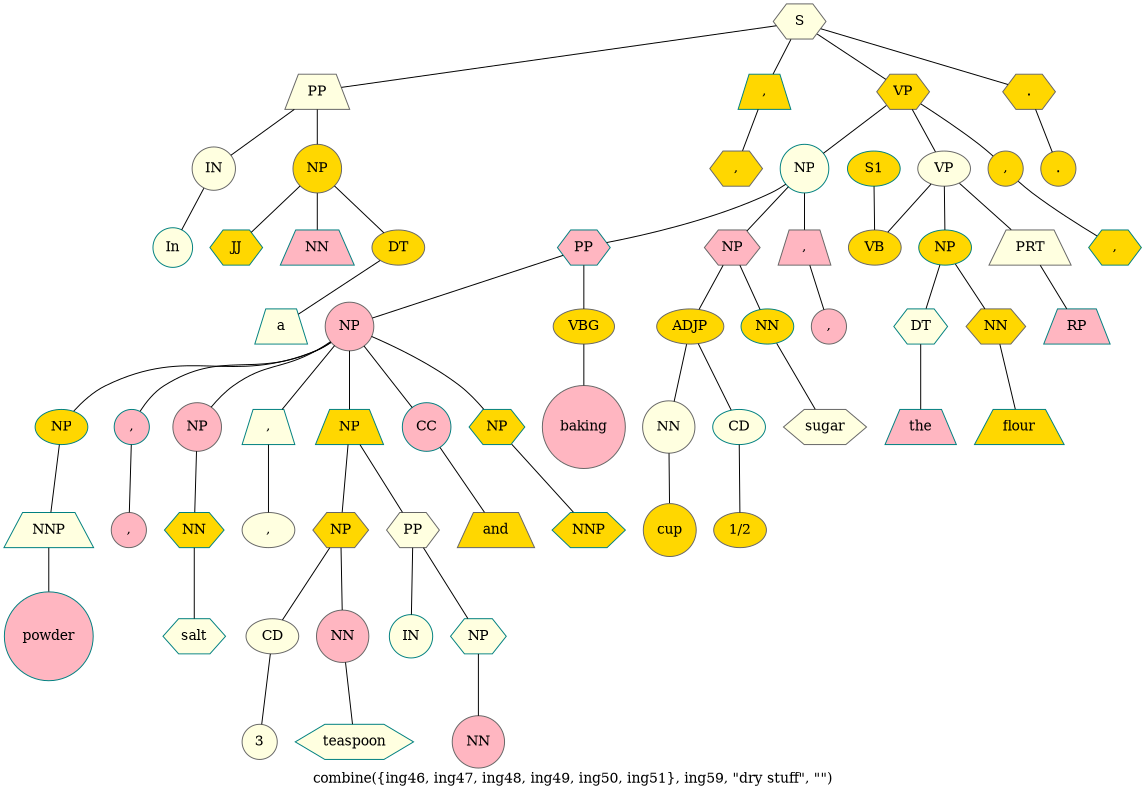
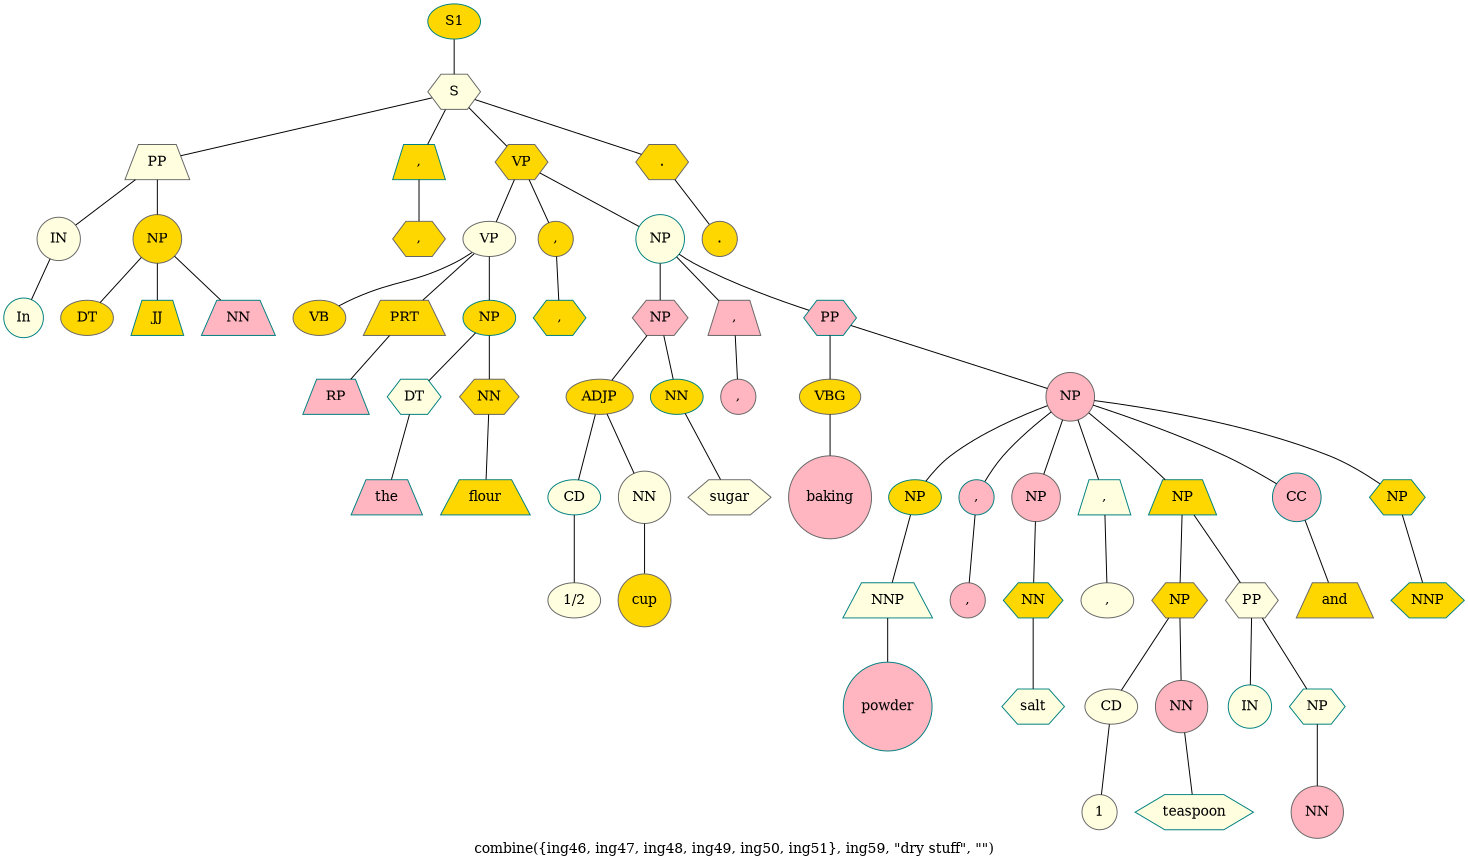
(874, 208) -> (454, 57)
(236, 248) -> (157, 318)
(1030, 248) -> (404, 318)
(281, 326) -> none
(740, 530) -> (574, 600)
(260, 742) -> (1100, 812)
